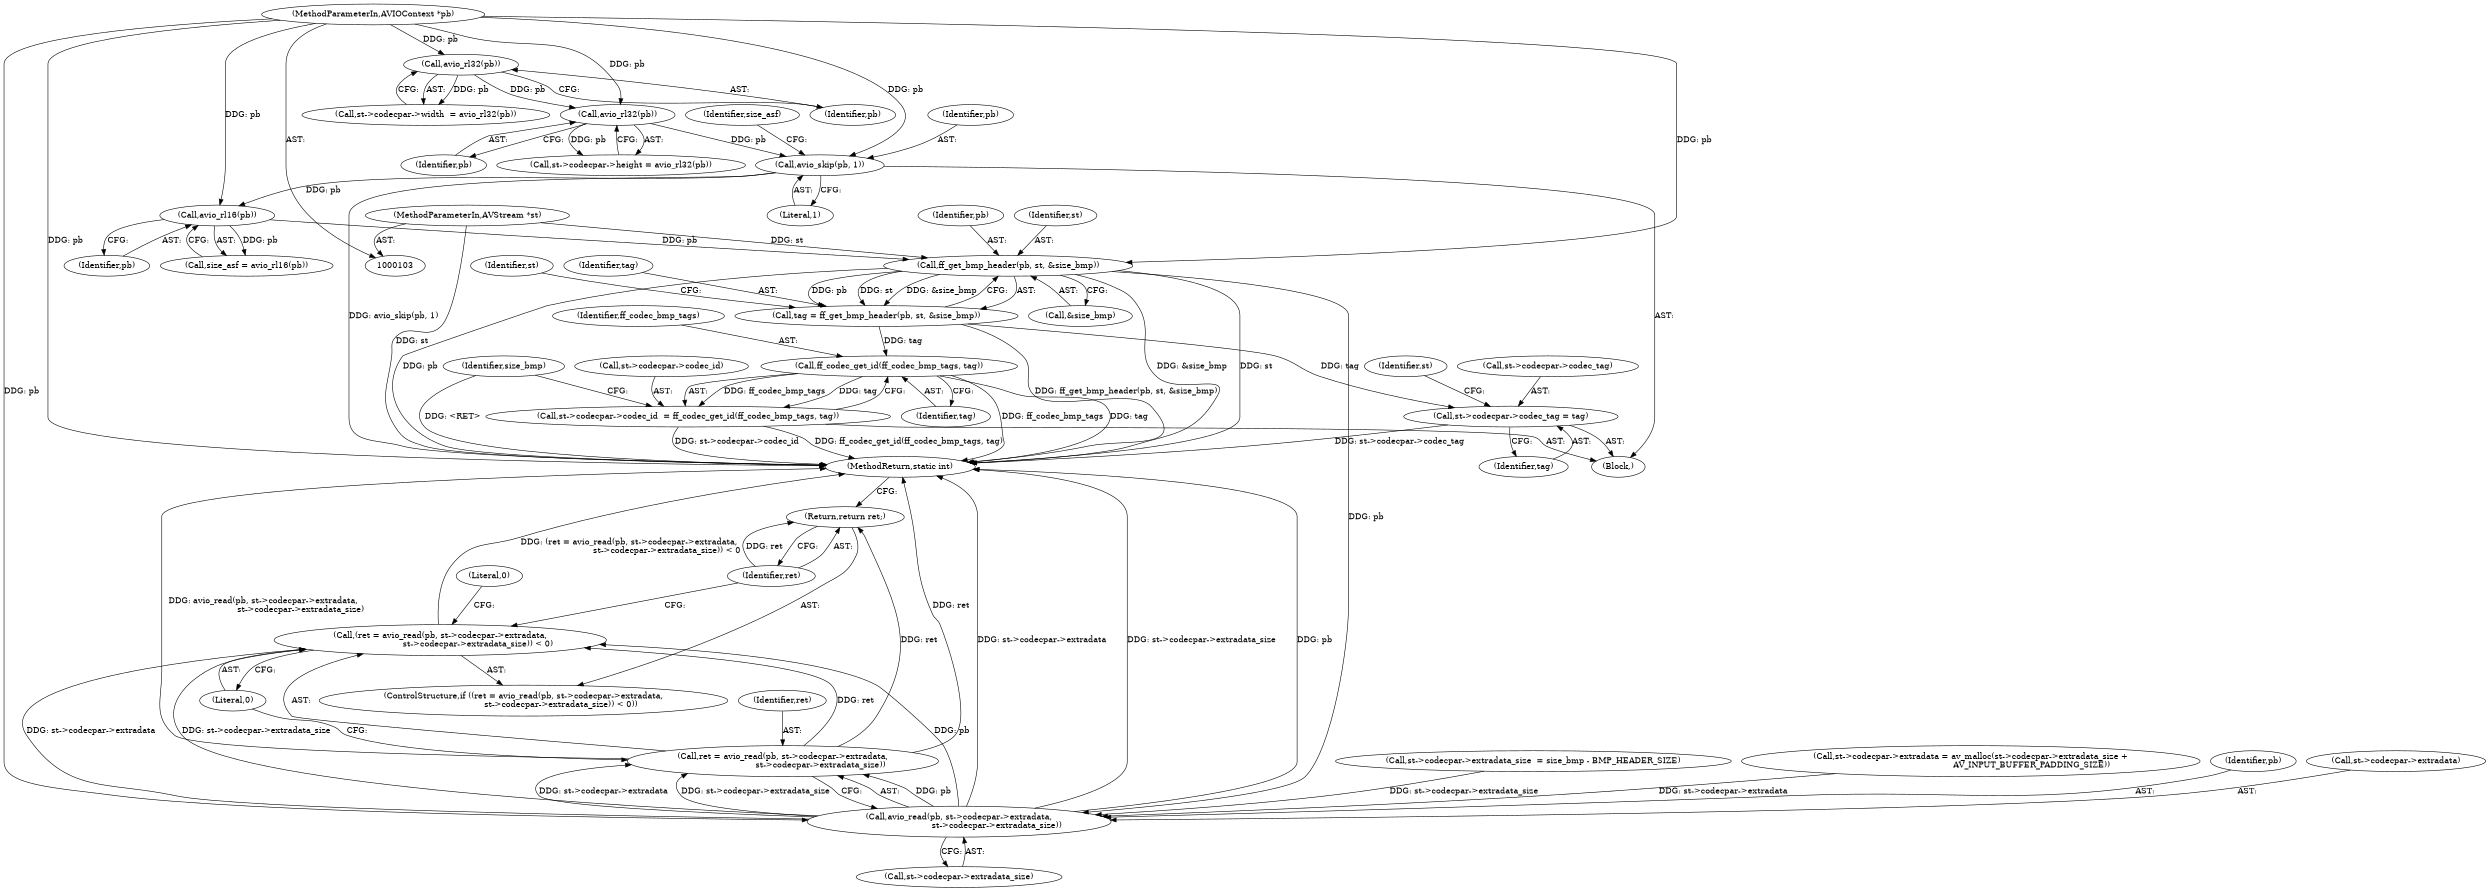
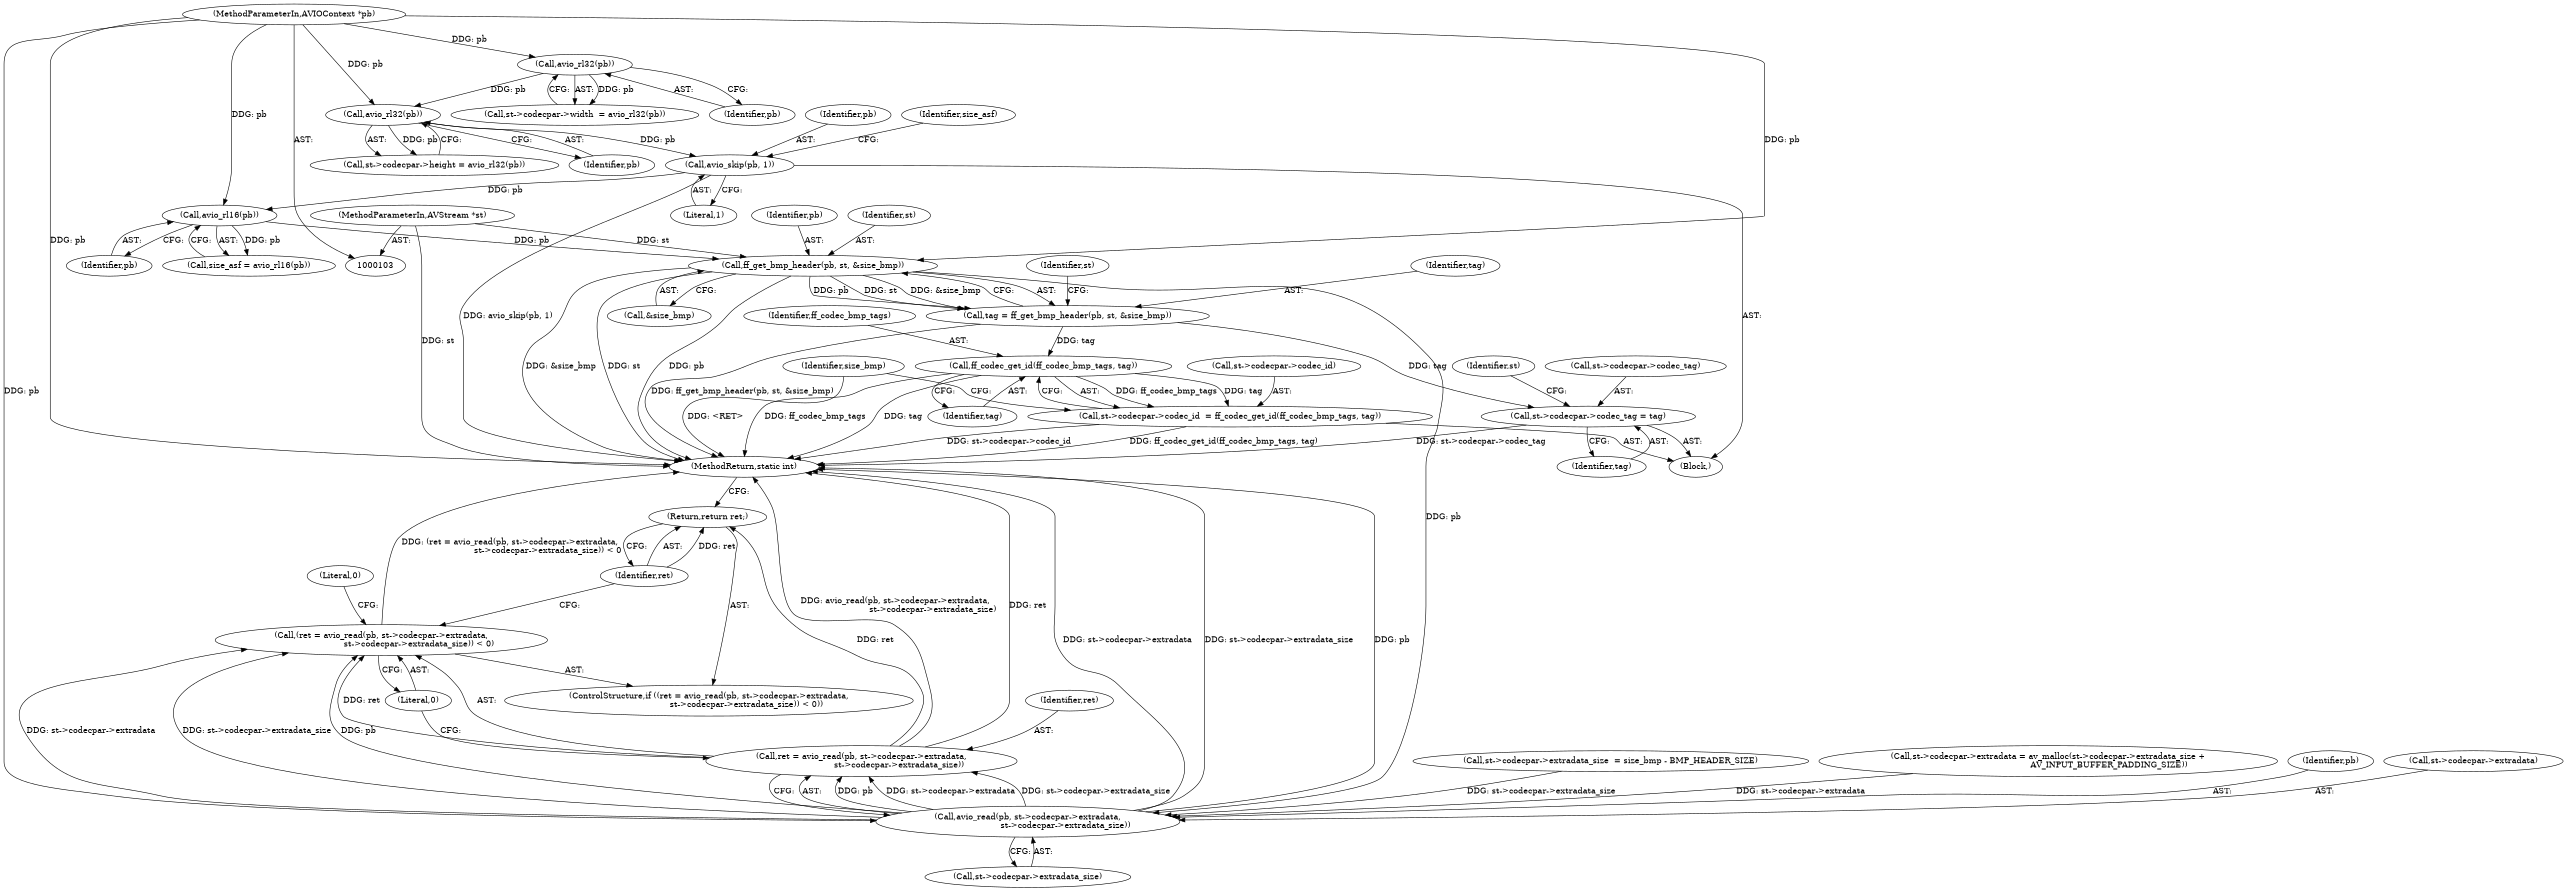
(736, 42) -> none
